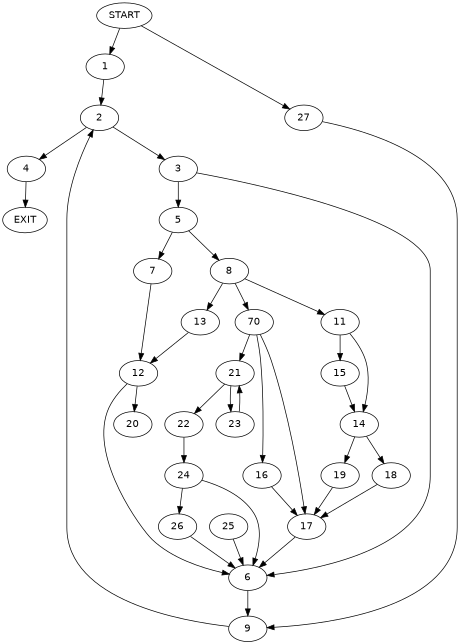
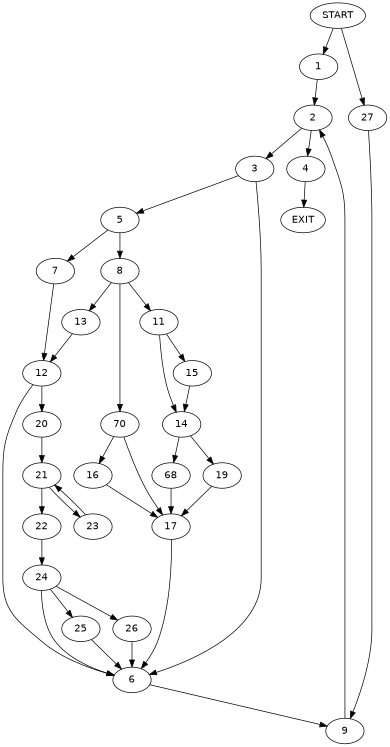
(246, 344) -> (42, 446)
(391, 476) -> (171, 476)
none -> (59, 600)
